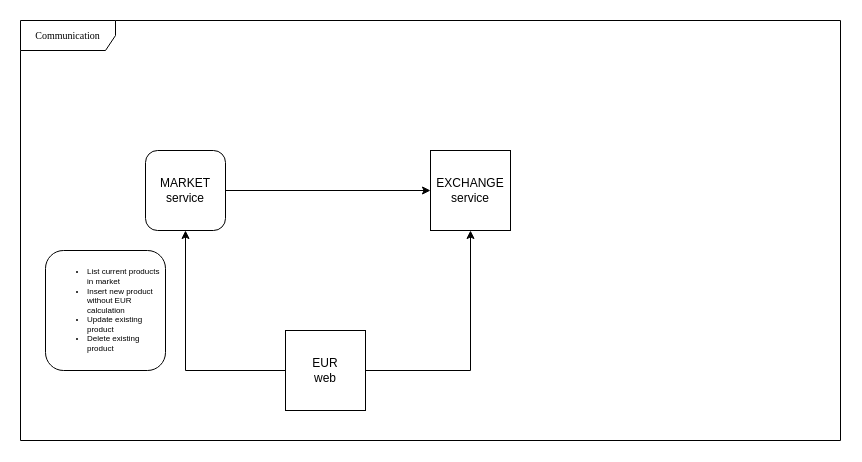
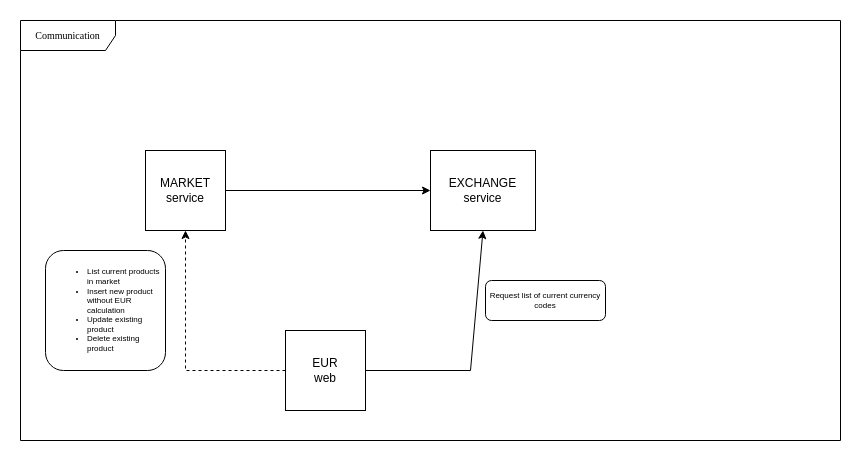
(186, 191) -> (186, 191)
(471, 191) -> (483, 191)
none -> (546, 301)
(186, 353) -> (186, 353)
